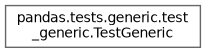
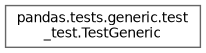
(103, 26) -> (103, 26)
